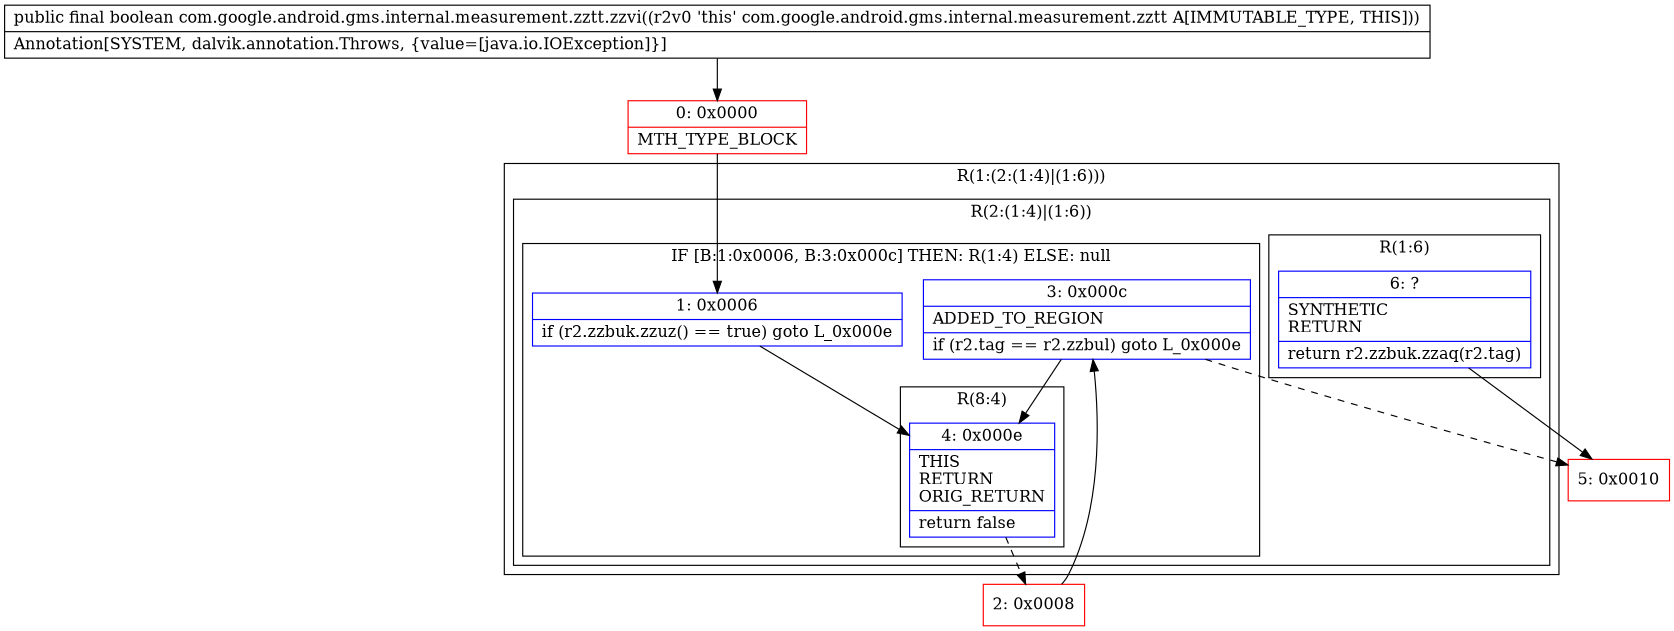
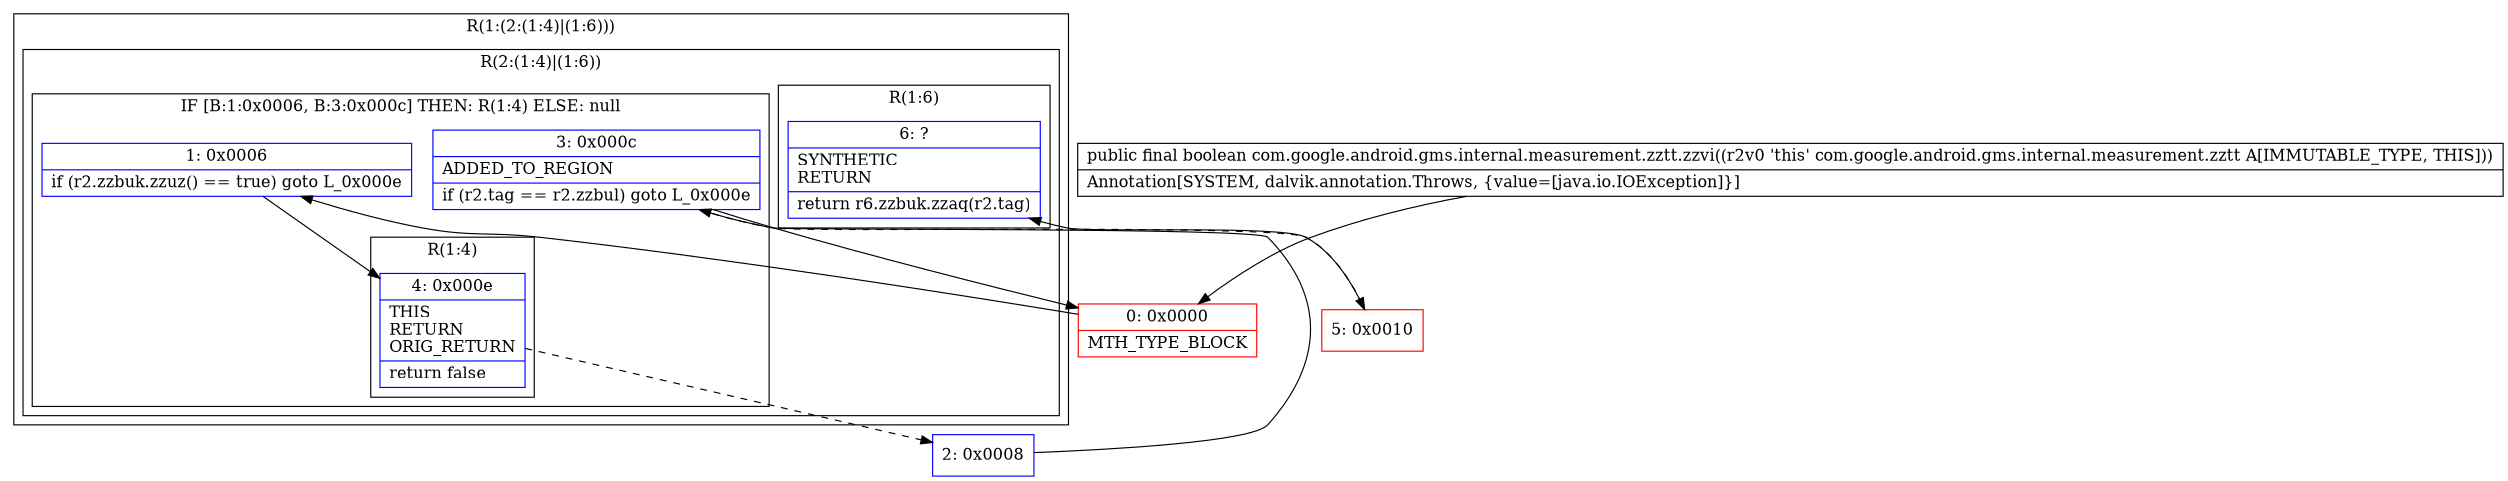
(1405, 354) -> (914, 204)
(1048, 379) -> (889, 260)
(982, 400) -> (452, 250)
(1526, 410) -> (1220, 230)
(1034, 605) -> (983, 455)
